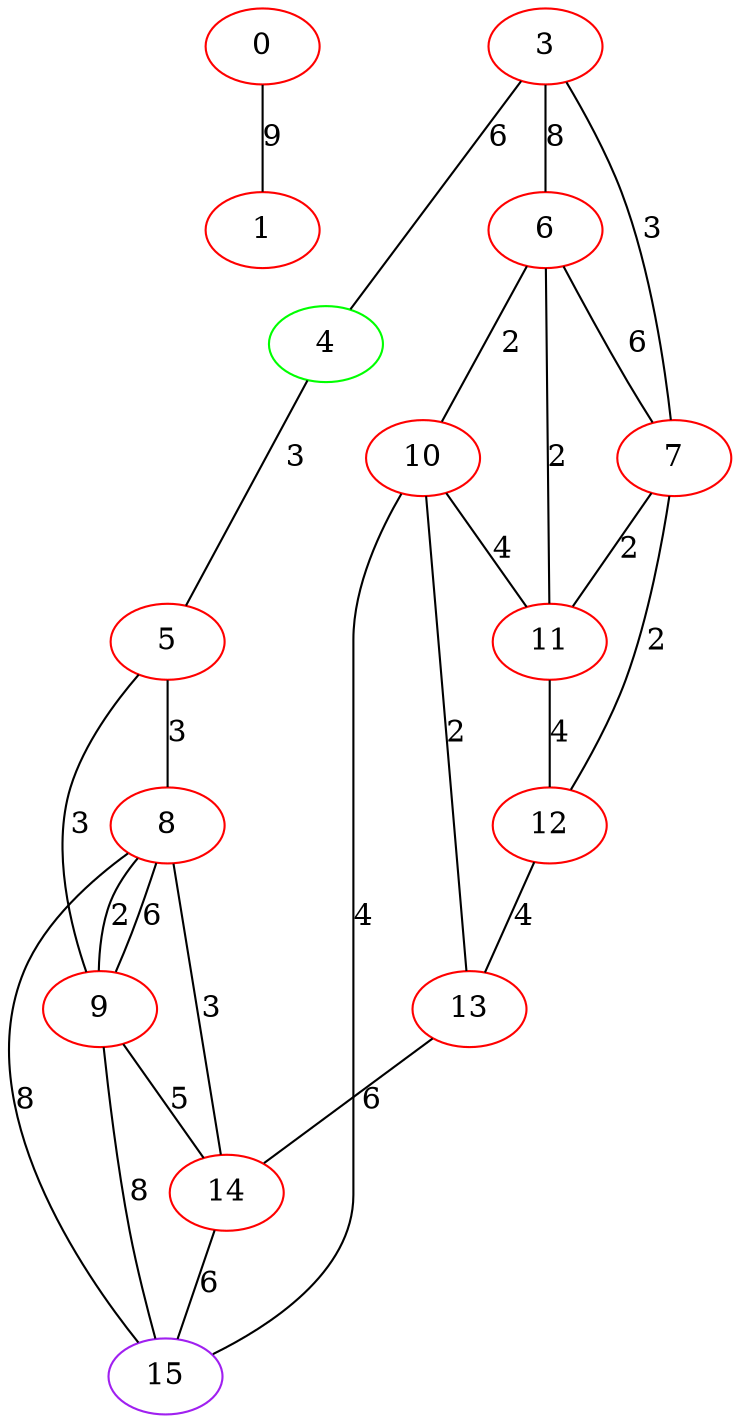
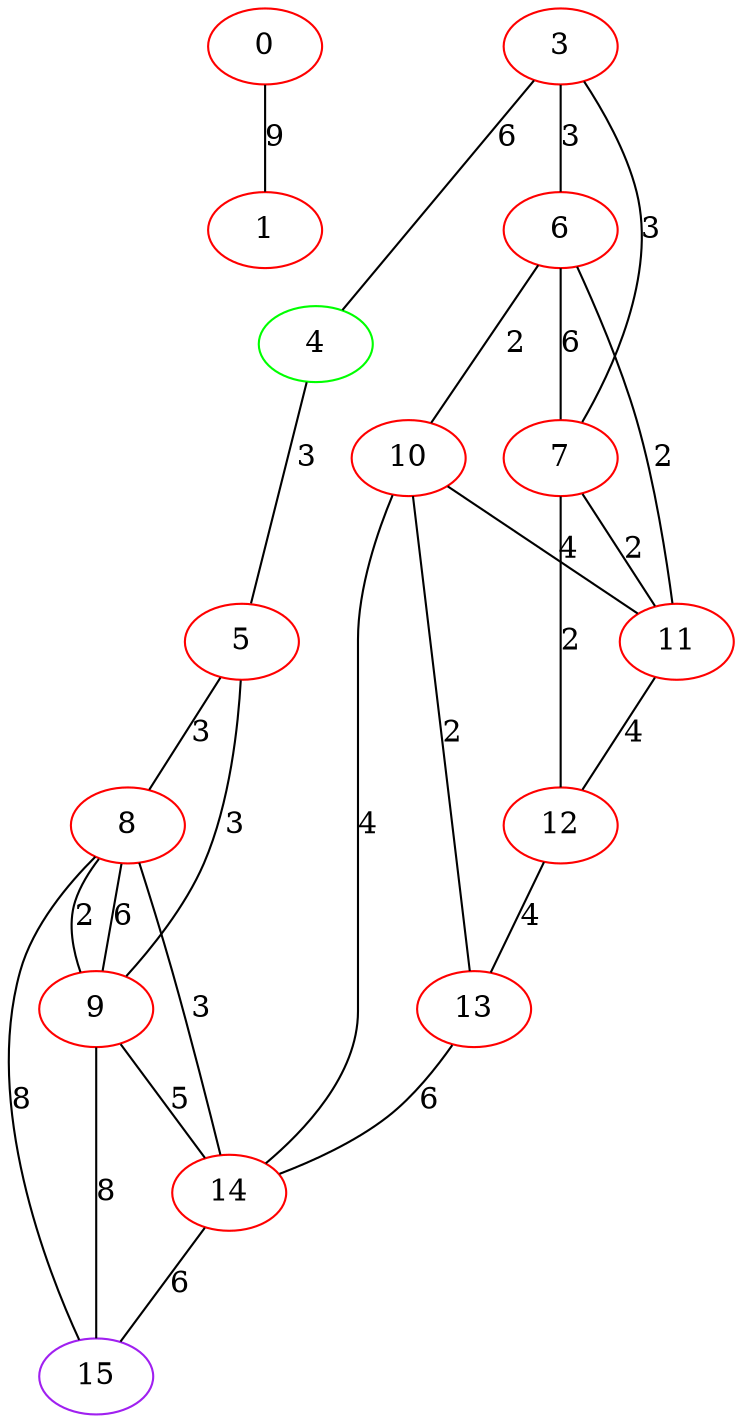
(556, 138) -> (571, 138)
(353, 951) -> (358, 842)
